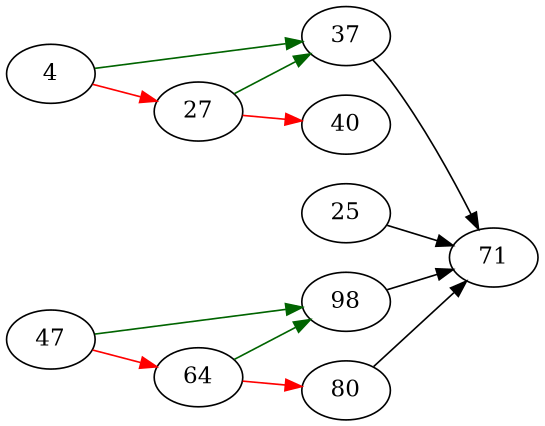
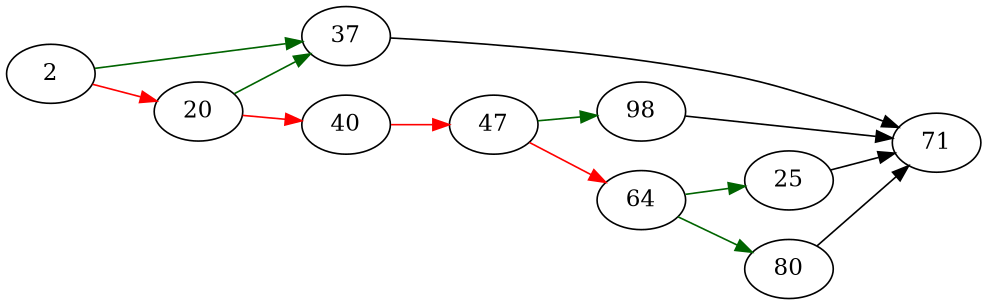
(51, 74) -> (51, 74)
(198, 112) -> (198, 112)
none -> (412, 125)
(265, 343) -> (707, 191)
(264, 383) -> (708, 231)
